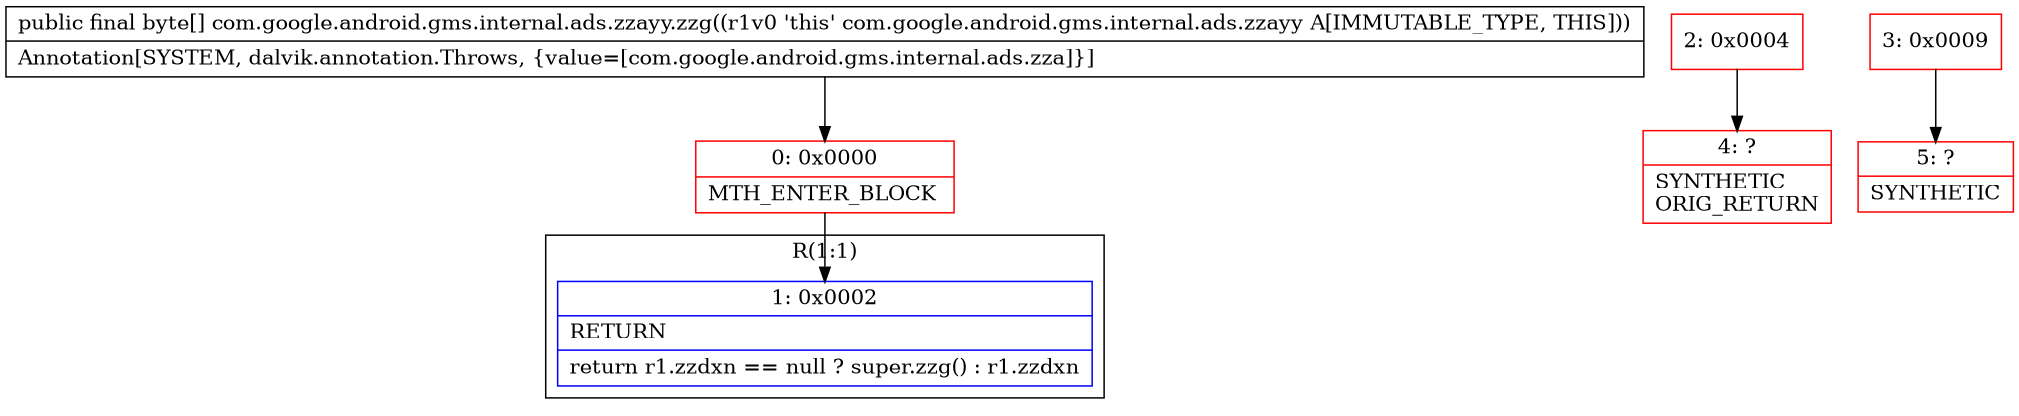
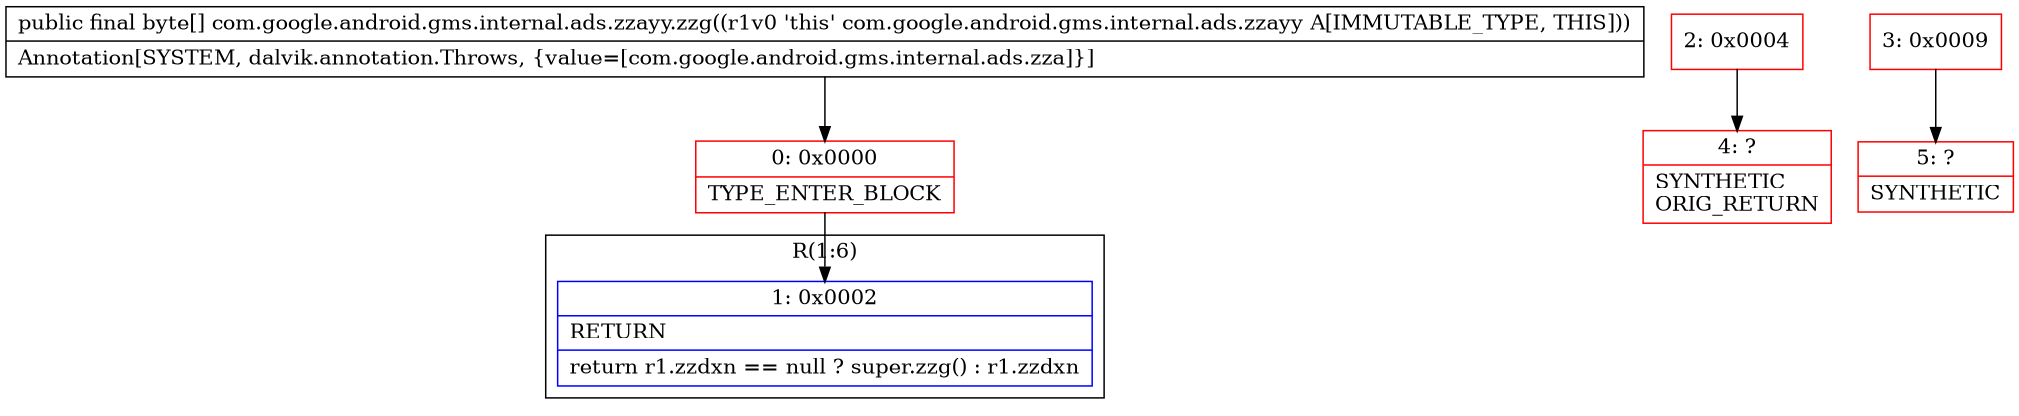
(823, 194) -> (825, 194)
(825, 252) -> (825, 252)
